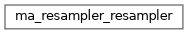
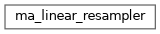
(94, 17) -> (80, 17)
